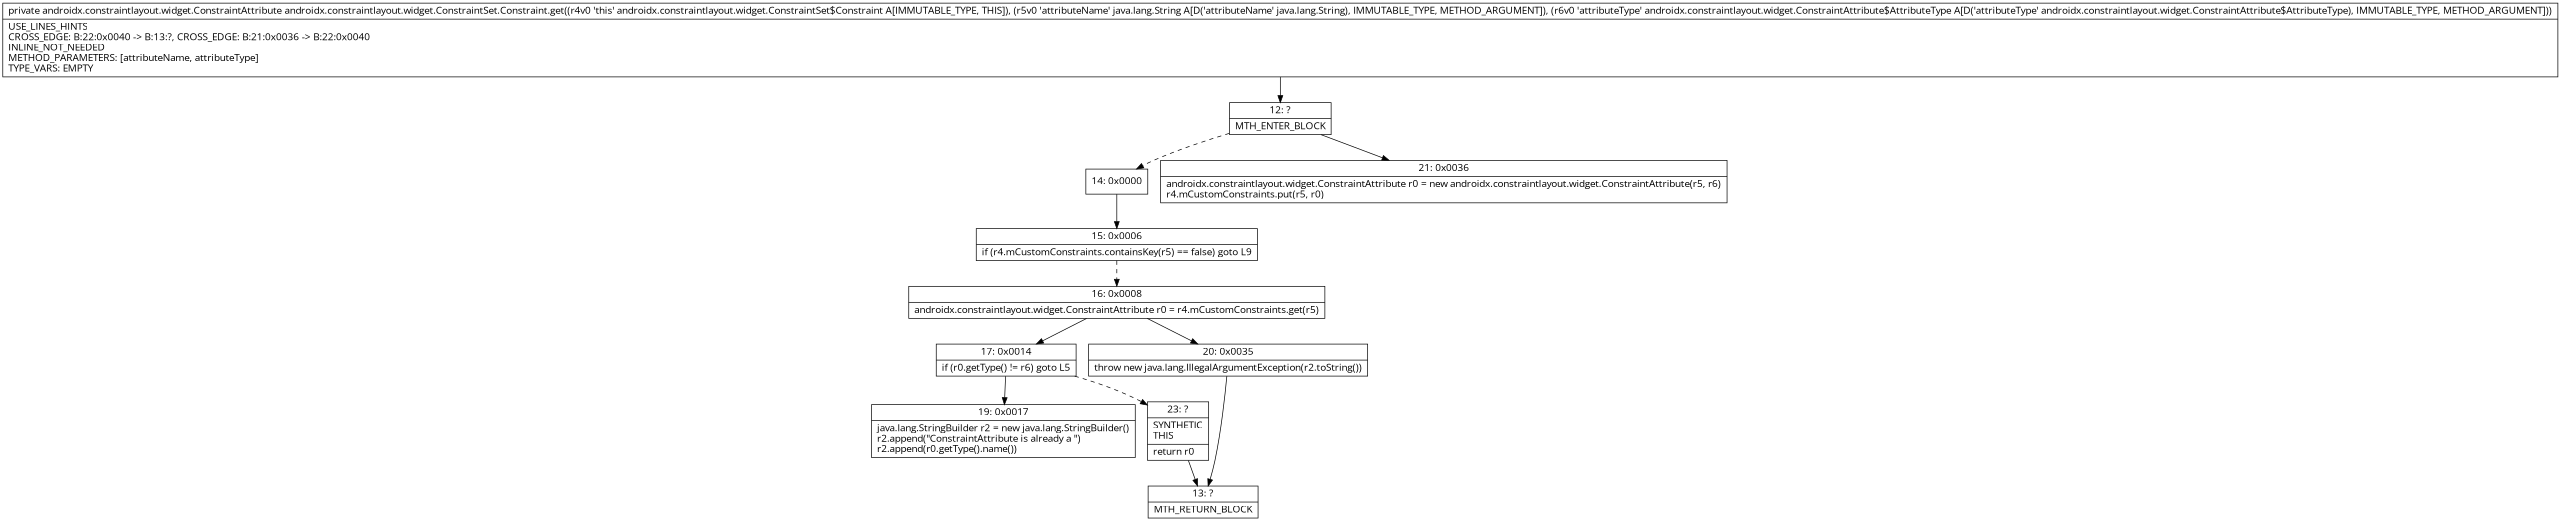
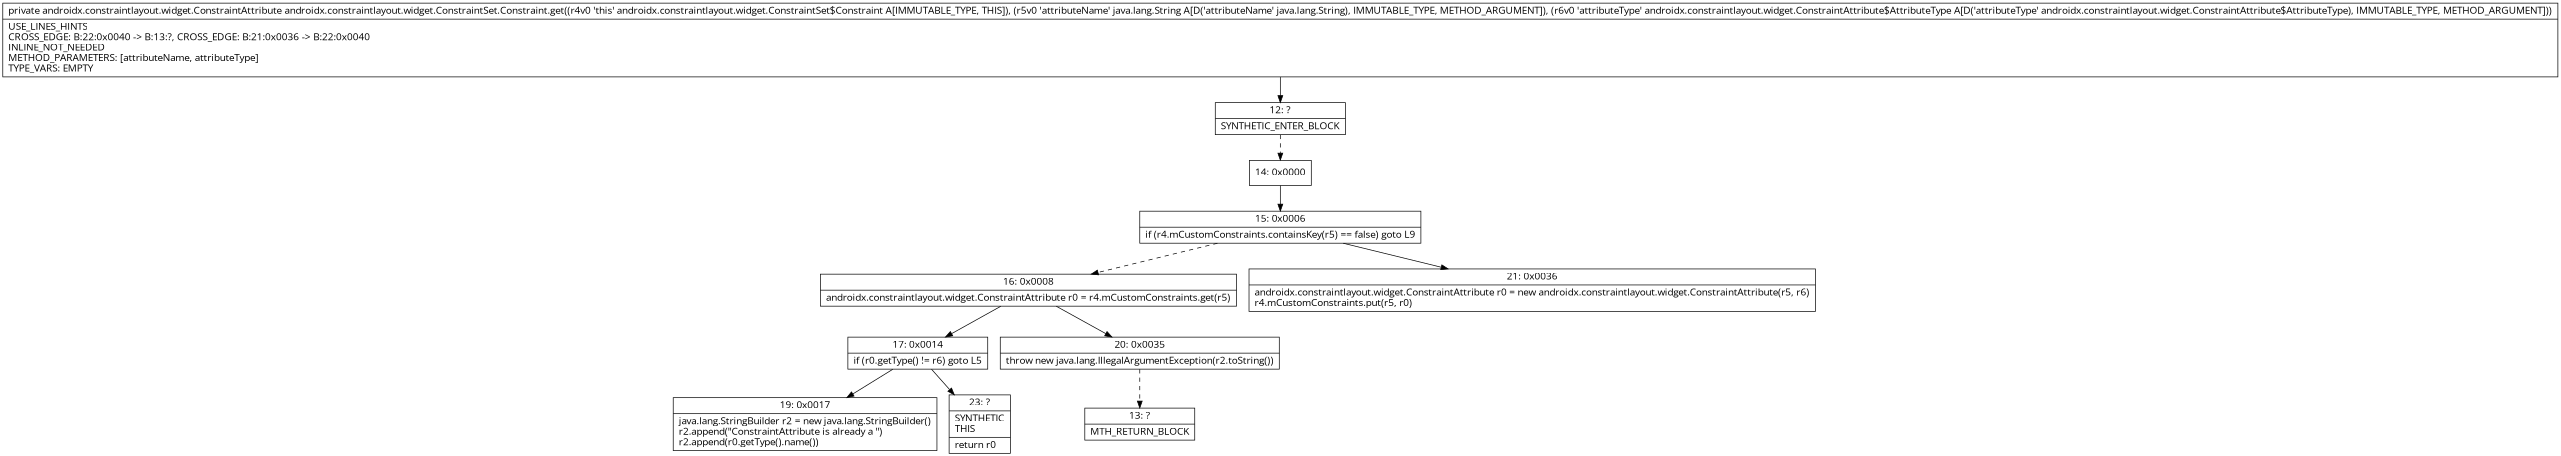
(1280, 126) -> (1280, 126)
(1352, 146) -> (1392, 255)
(1109, 387) -> (941, 379)
(1221, 428) -> (1140, 385)
(1192, 470) -> none
